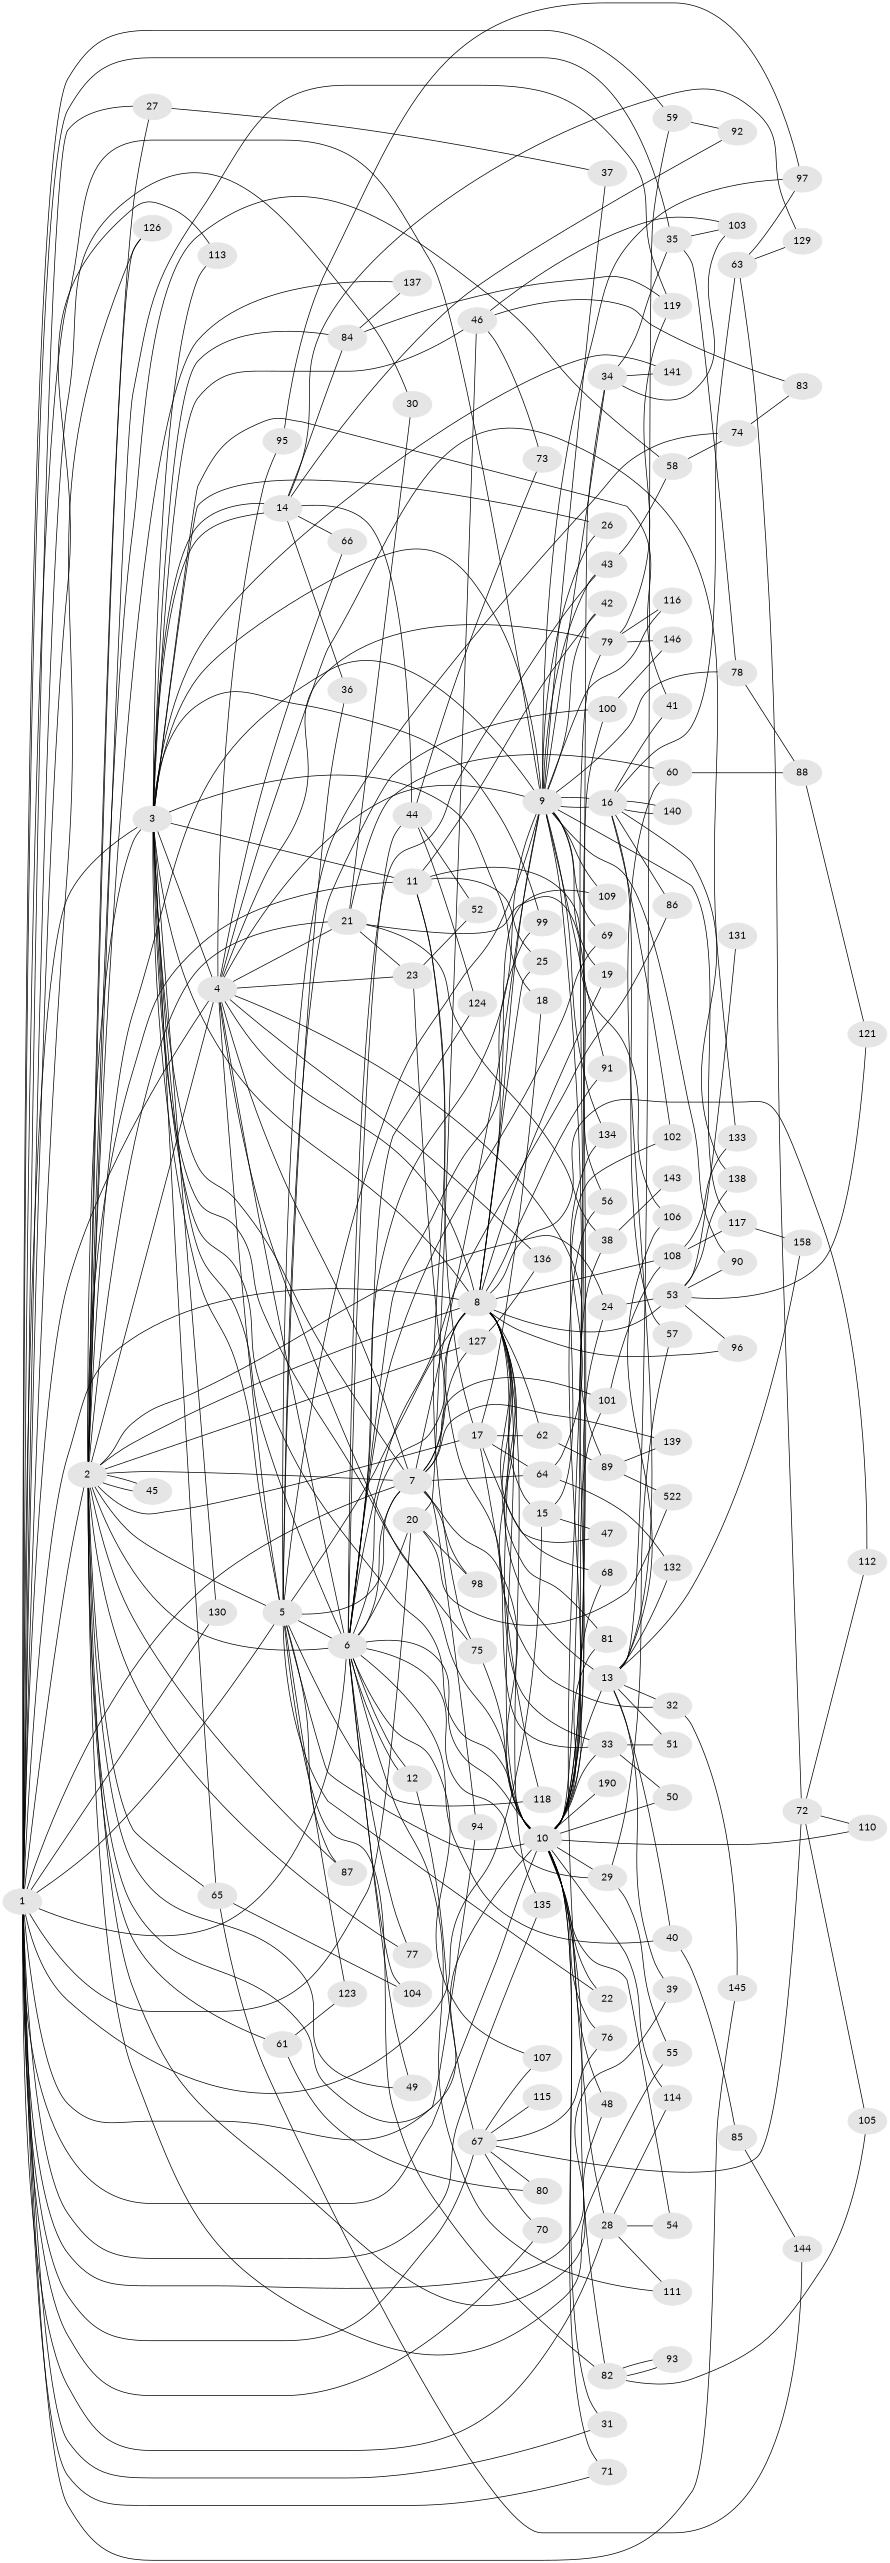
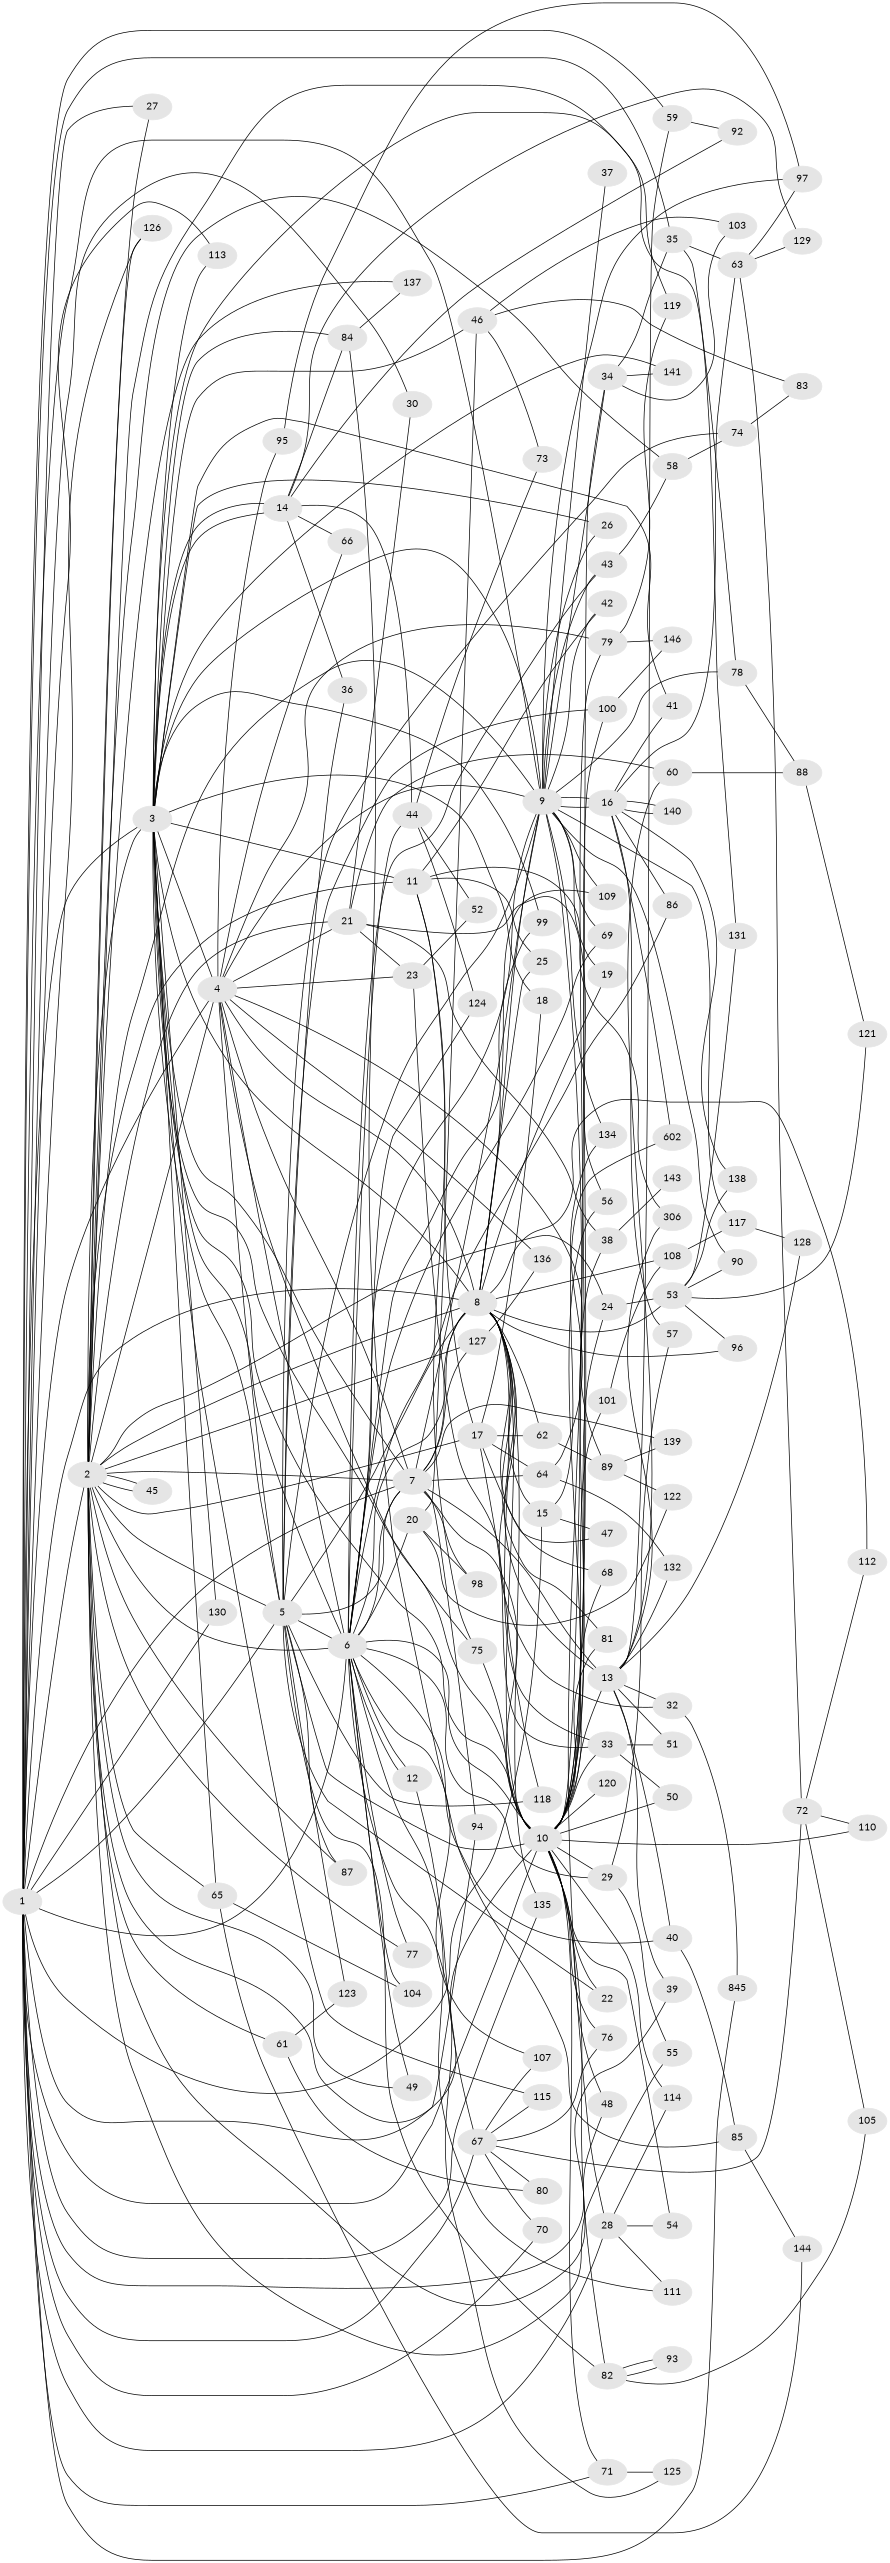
none -> (539, 113)
(381, 132) -> none
(705, 233) -> (705, 252)
(512, 288) -> (370, 1228)
(672, 601) -> none
(607, 1069) -> none
(672, 1138) -> (672, 1138)
(737, 1138) -> none
(672, 1218) -> (672, 1218)
(802, 1243) -> (802, 1243)
(480, 1382) -> (534, 1582)
(672, 1497) -> (672, 1497)
none -> (227, 1533)
(607, 1784) -> (607, 1784)
(349, 1923) -> none
(737, 1988) -> (737, 1988)
(607, 2424) -> none
none -> (672, 2472)
